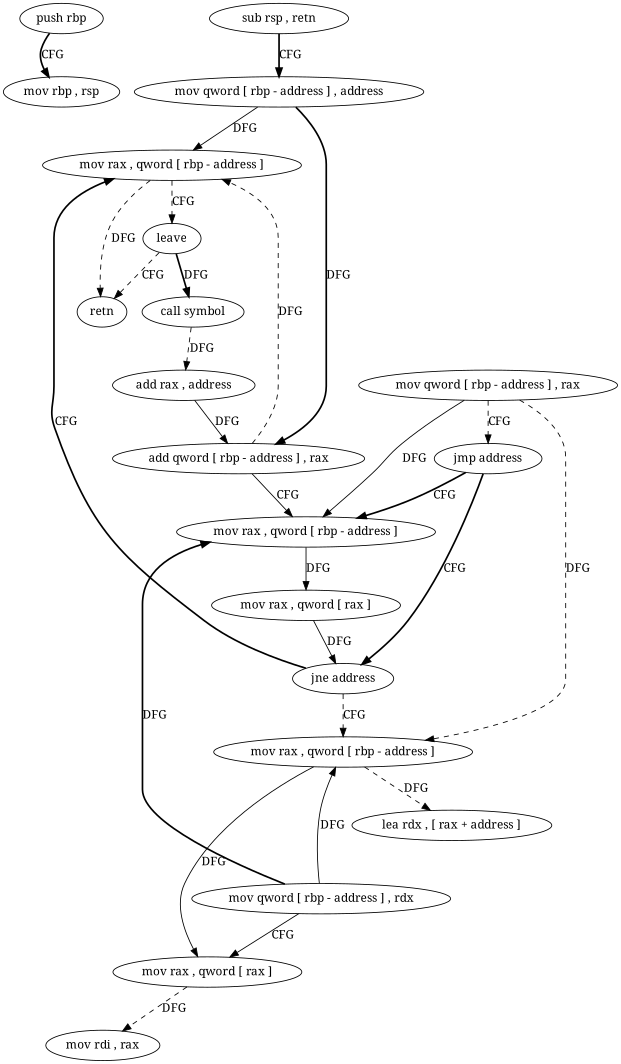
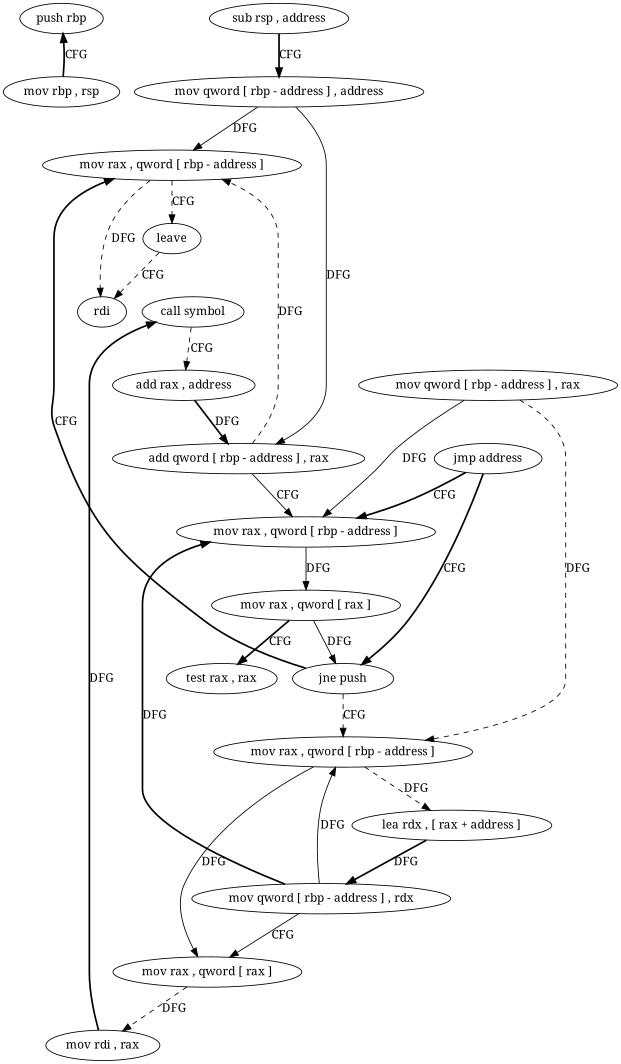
(279, 19) -> (279, 19)
(41, 51) -> (64, 59)
(181, 271) -> (89, 664)
(326, 278) -> (326, 278)
(102, 312) -> (102, 312)
(202, 349) -> (202, 349)
(208, 418) -> (208, 418)
(488, 418) -> none
none -> (222, 679)
(343, 679) -> (343, 679)
none -> (390, 860)
